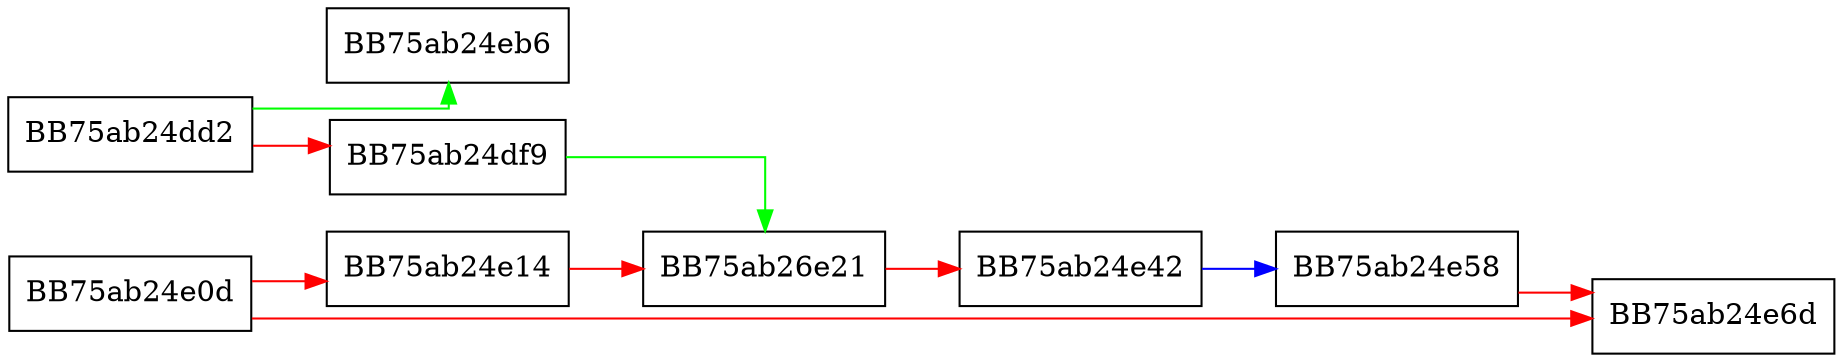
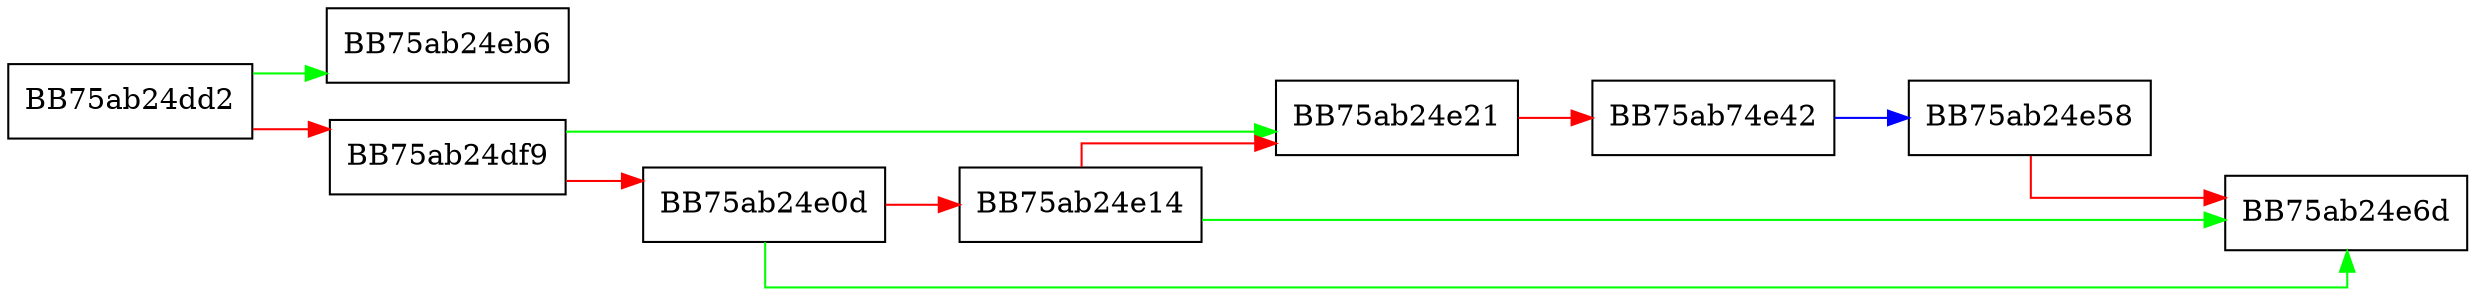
none -> (594, 181)
none -> (1703, 220)
(764, 269) -> (1397, 118)
(1081, 269) -> (1713, 118)
(912, 318) -> (1541, 287)
